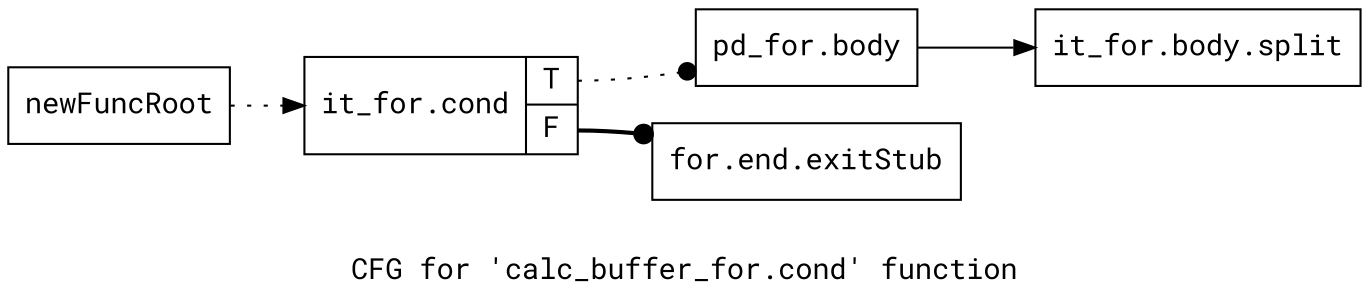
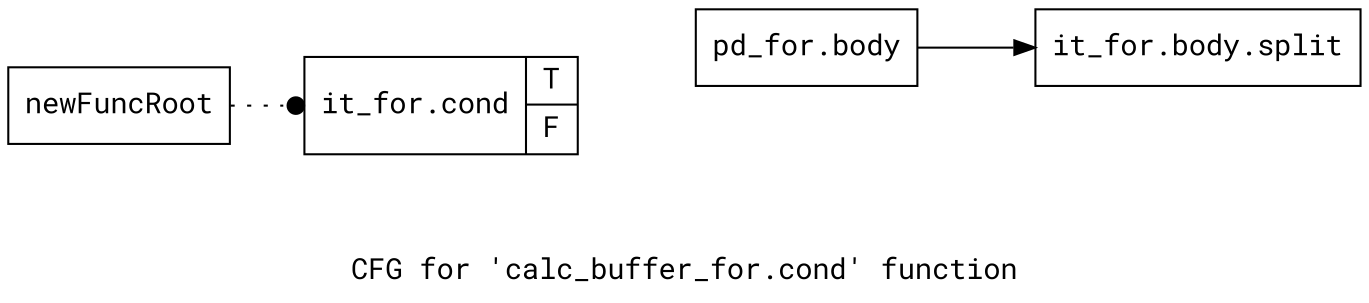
(628, 78) -> none
(257, 106) -> (257, 106)
(807, 162) -> none
